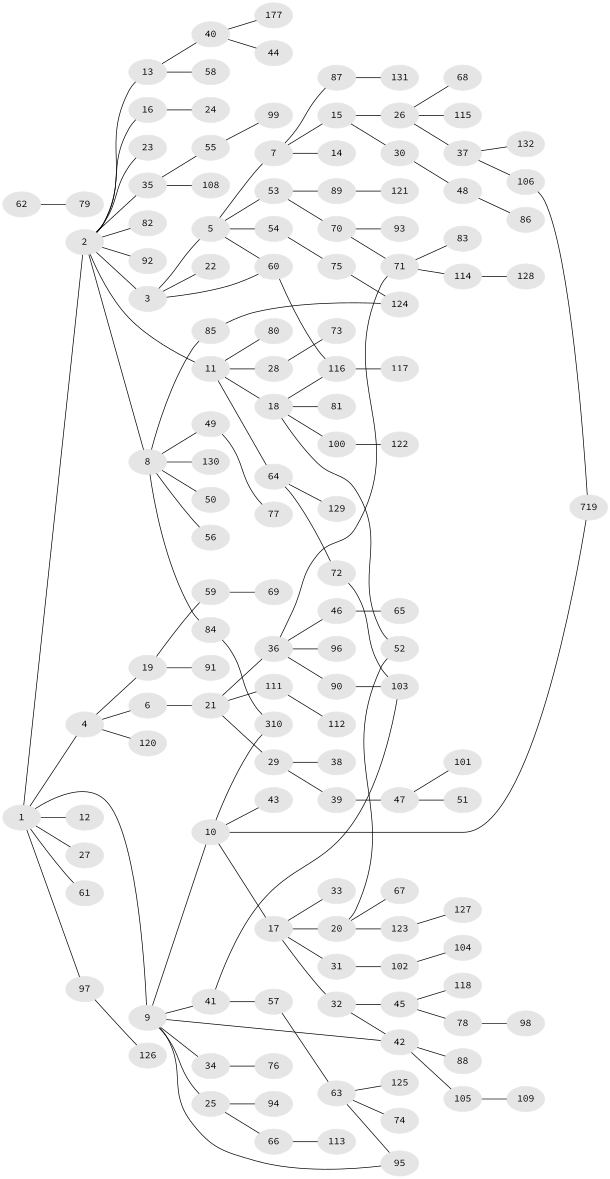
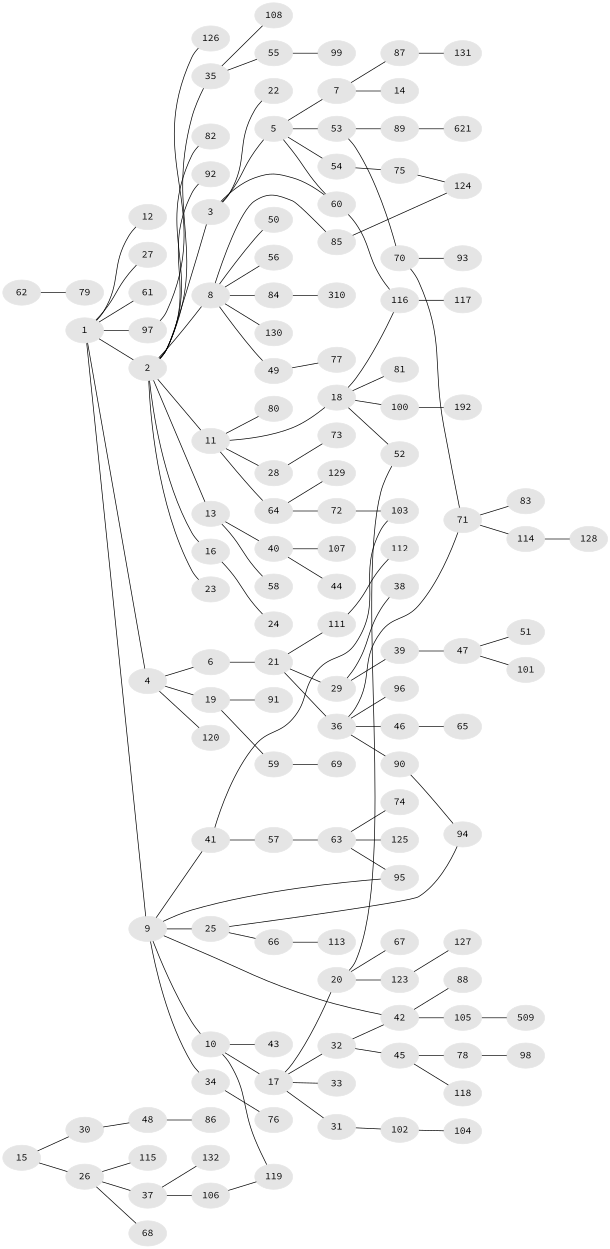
(274, 15) -> (337, 549)
(305, 134) -> none
(400, 191) -> (463, 129)
(400, 444) -> (463, 407)
(589, 507) -> (274, 1177)
(368, 687) -> (432, 799)
(236, 776) -> none
(526, 1099) -> (526, 1018)
